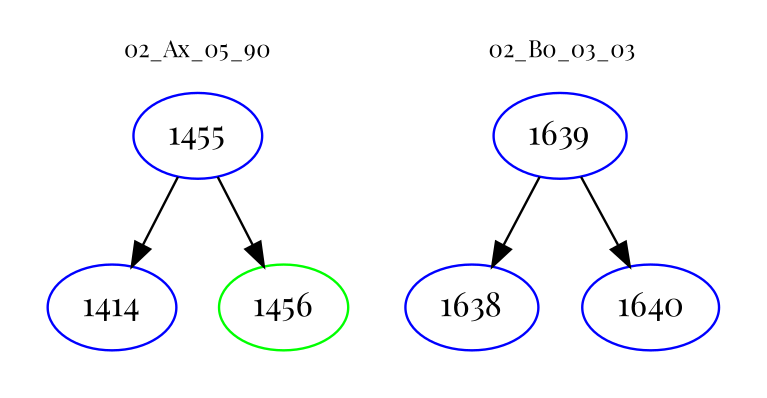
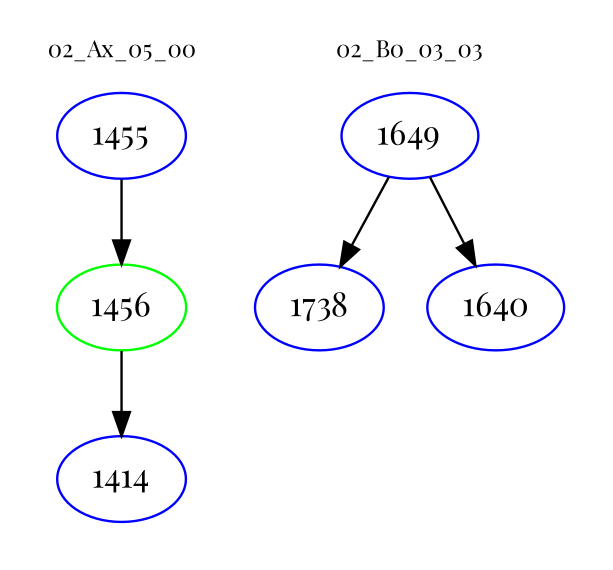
(198, 51) -> (123, 51)
(560, 136) -> (410, 136)
(160, 211) -> (122, 382)
(472, 307) -> (319, 307)
